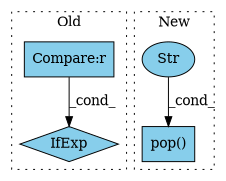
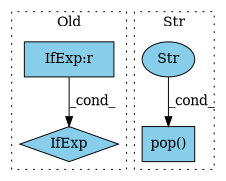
(174, 23) -> (174, 23)
(69, 59) -> (69, 59)
